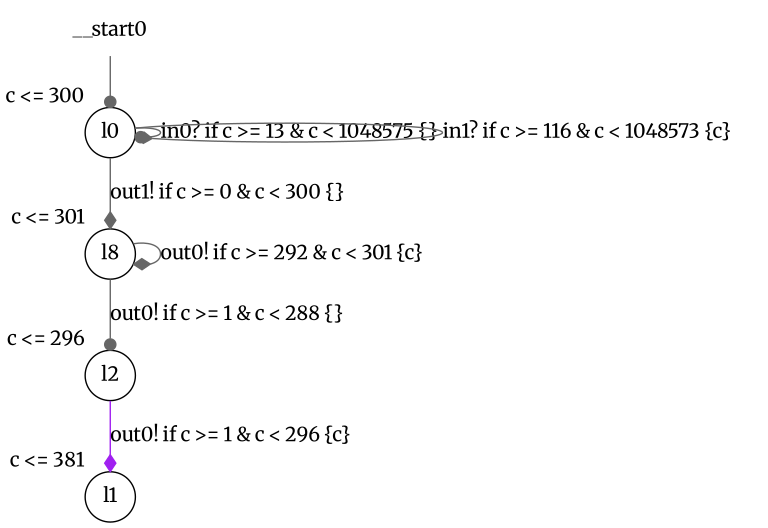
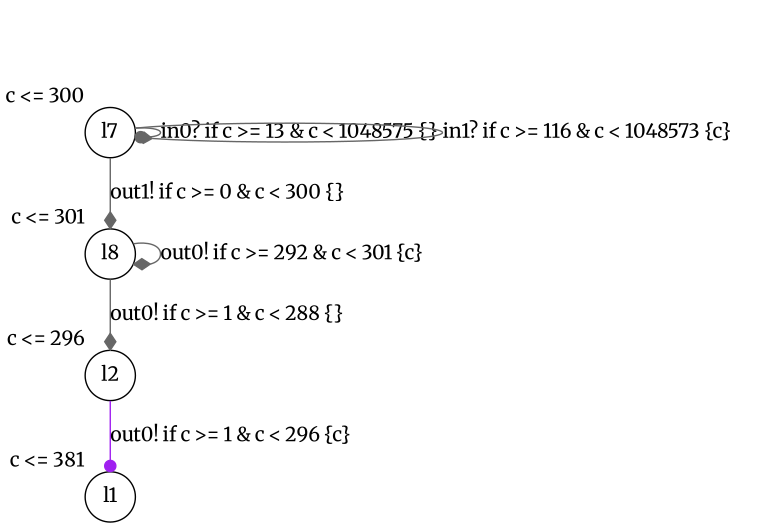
(110, 31) -> none
(110, 133) -> (110, 133)
(110, 309) -> (110, 309)
(110, 431) -> (110, 431)
